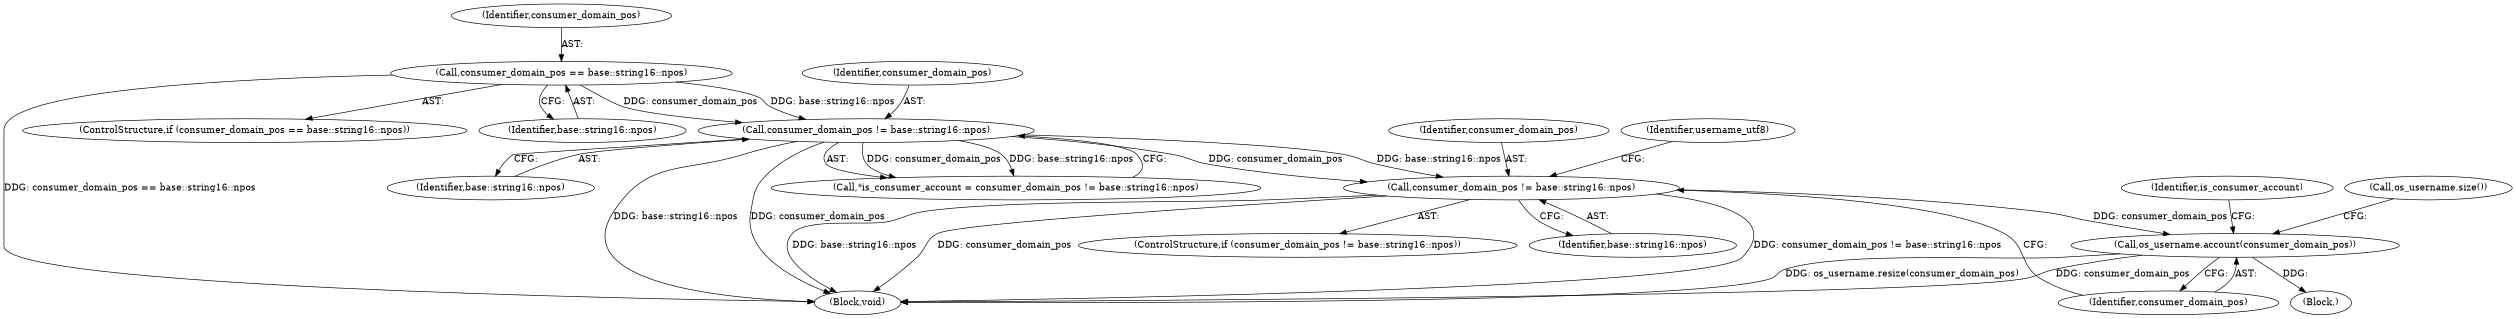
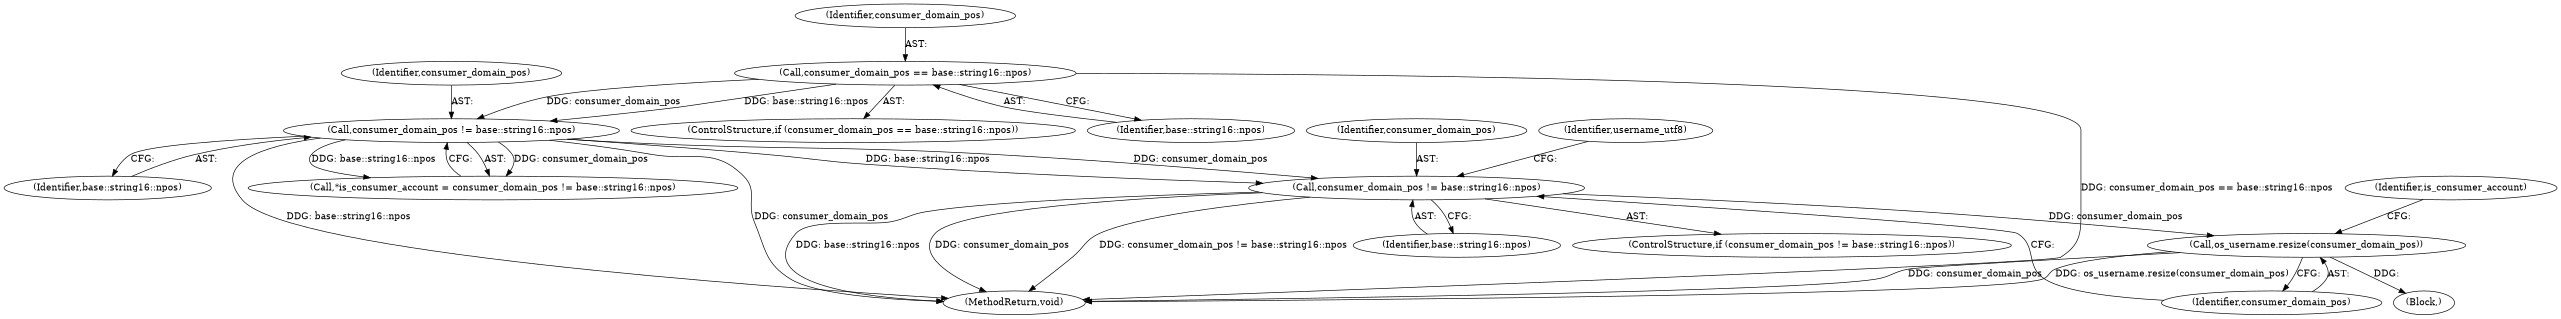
(2428, 188) -> none
(2235, 245) -> (2307, 245)
(858, 303) -> (1014, 303)
